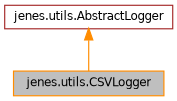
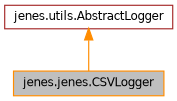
(89, 83) -> (89, 83)
